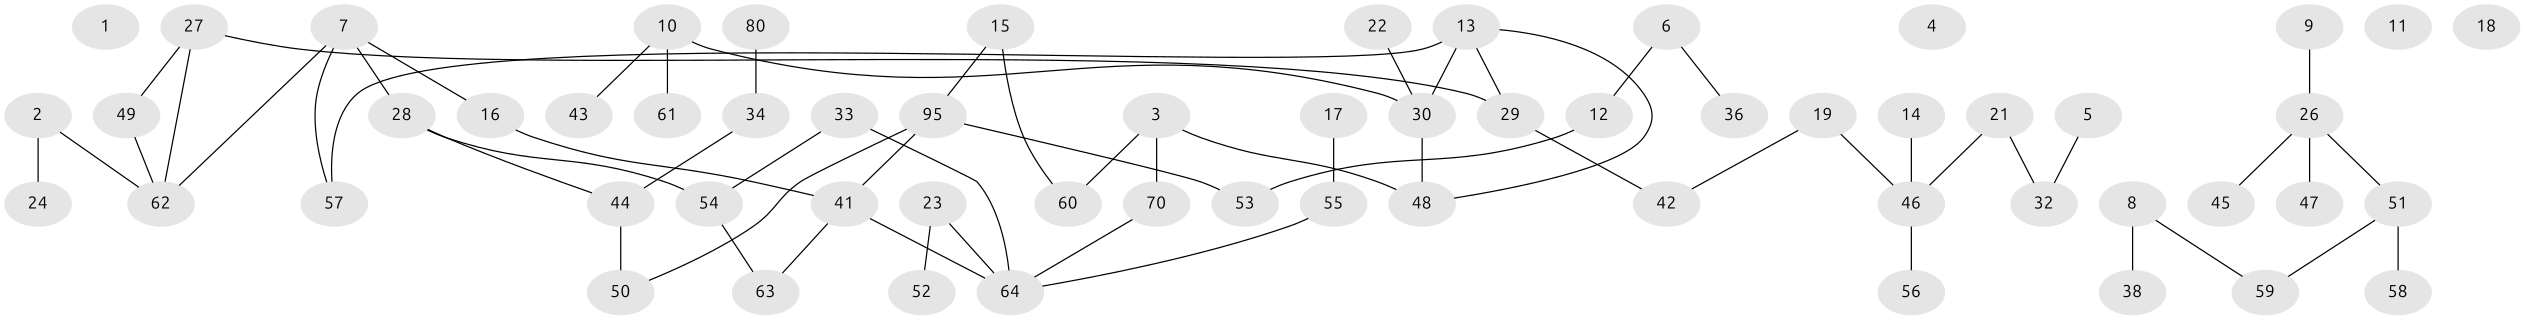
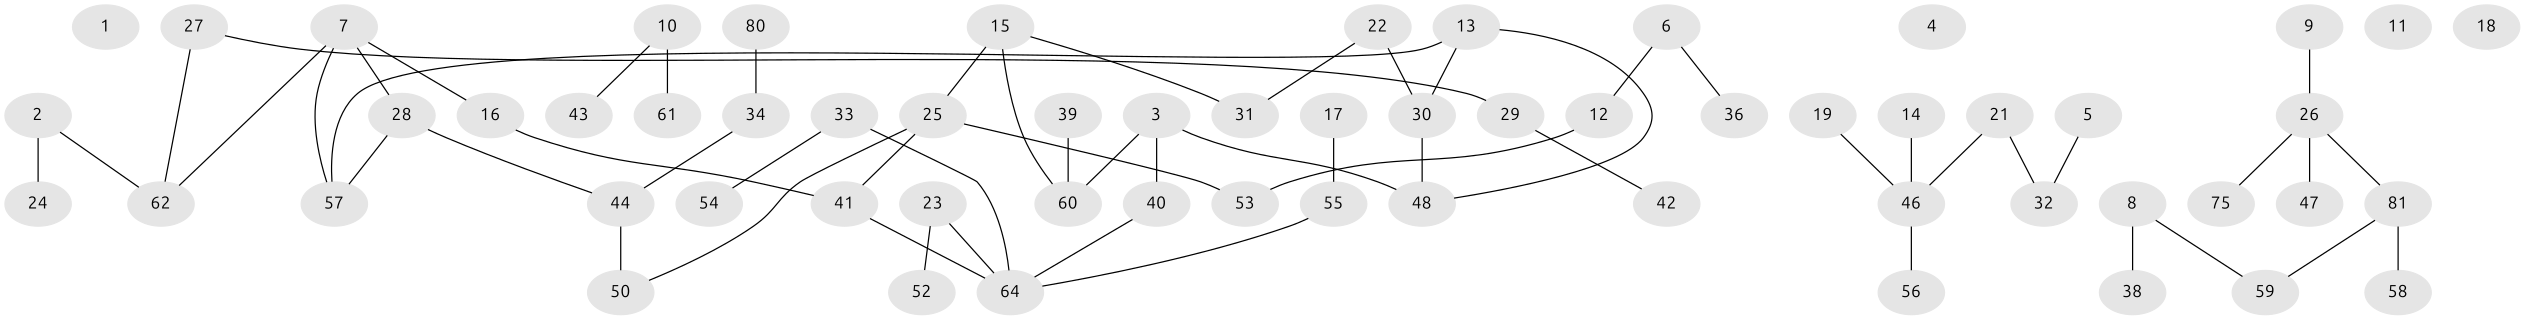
(1045, 71) -> none
(1489, 71) -> none
(127, 116) -> none
(933, 116) -> (933, 116)
none -> (1068, 116)
none -> (1245, 116)
(556, 160) -> (368, 160)
(1745, 160) -> none
(1157, 204) -> (1157, 204)
(2221, 204) -> (2221, 204)
(2398, 204) -> (2398, 204)
(766, 293) -> none
